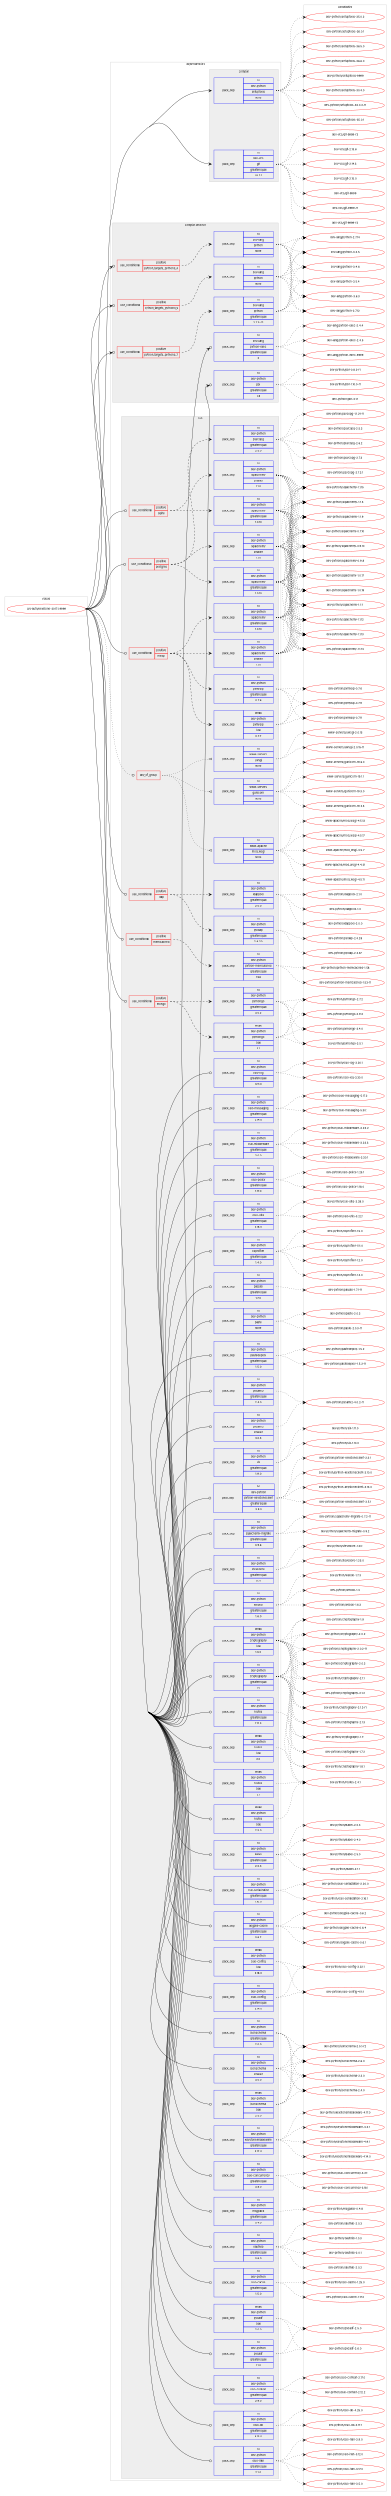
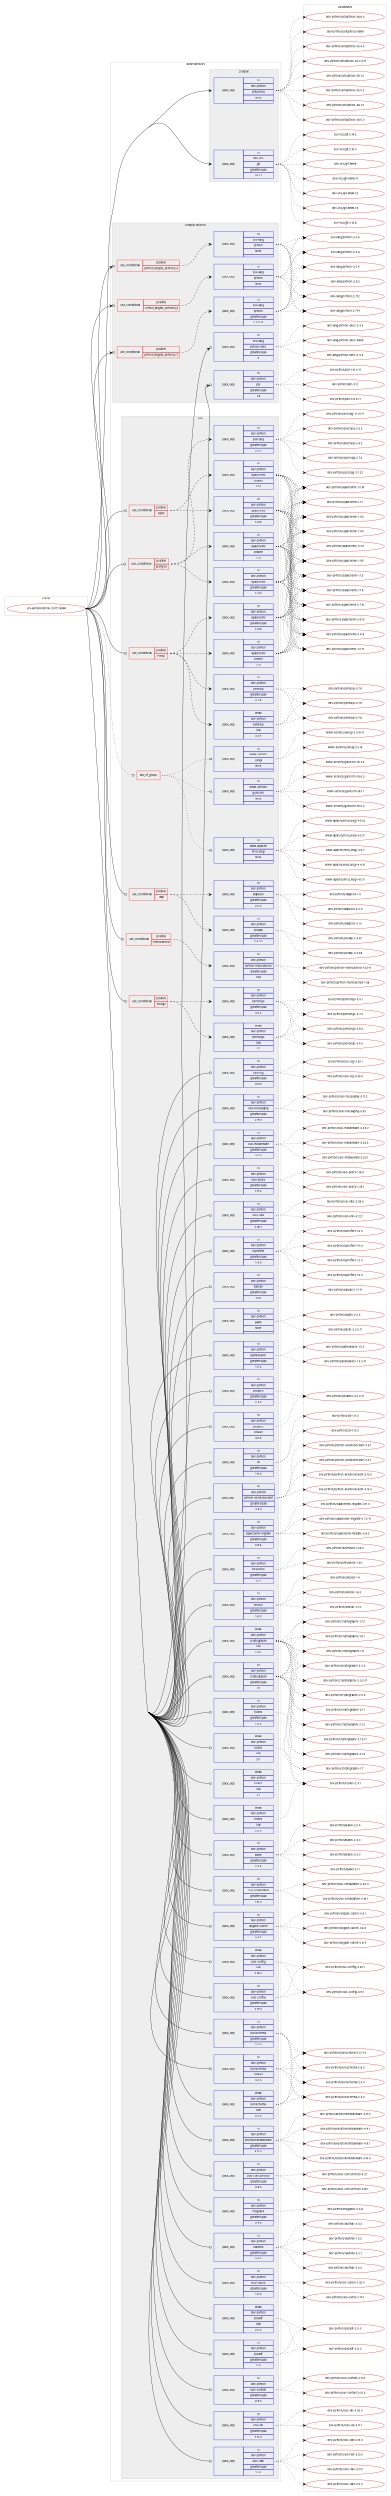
none -> (345, 1504)
